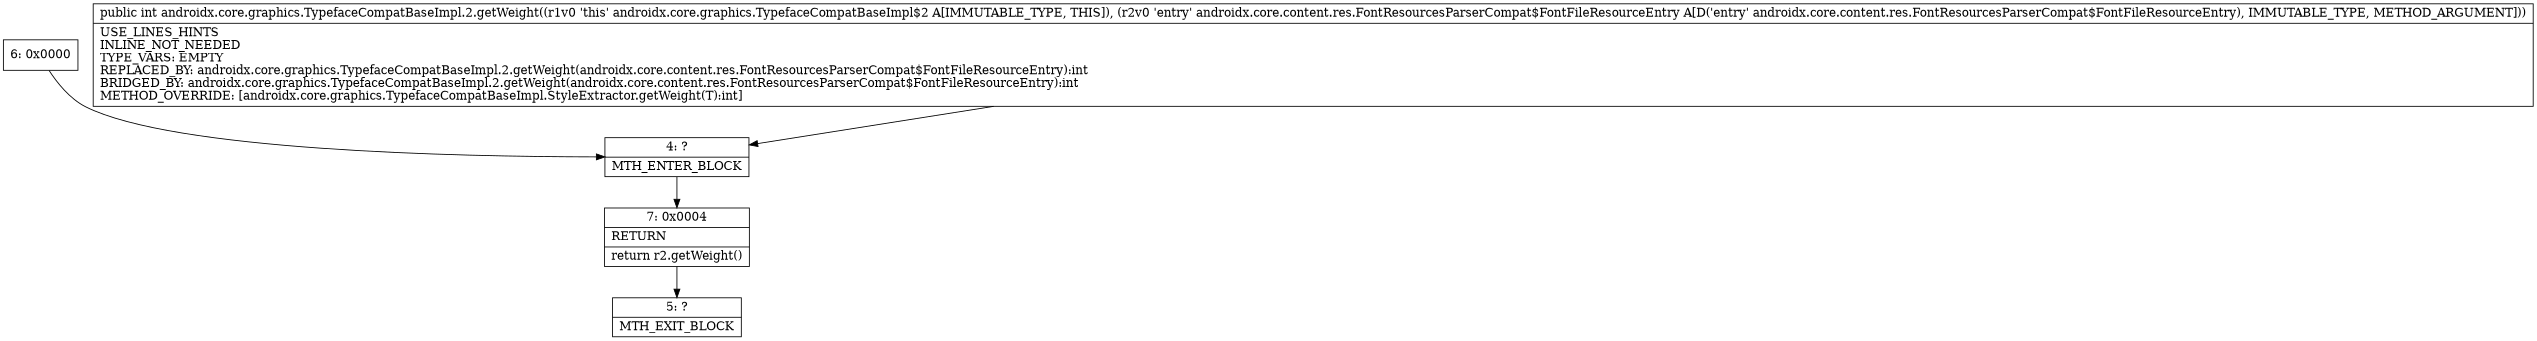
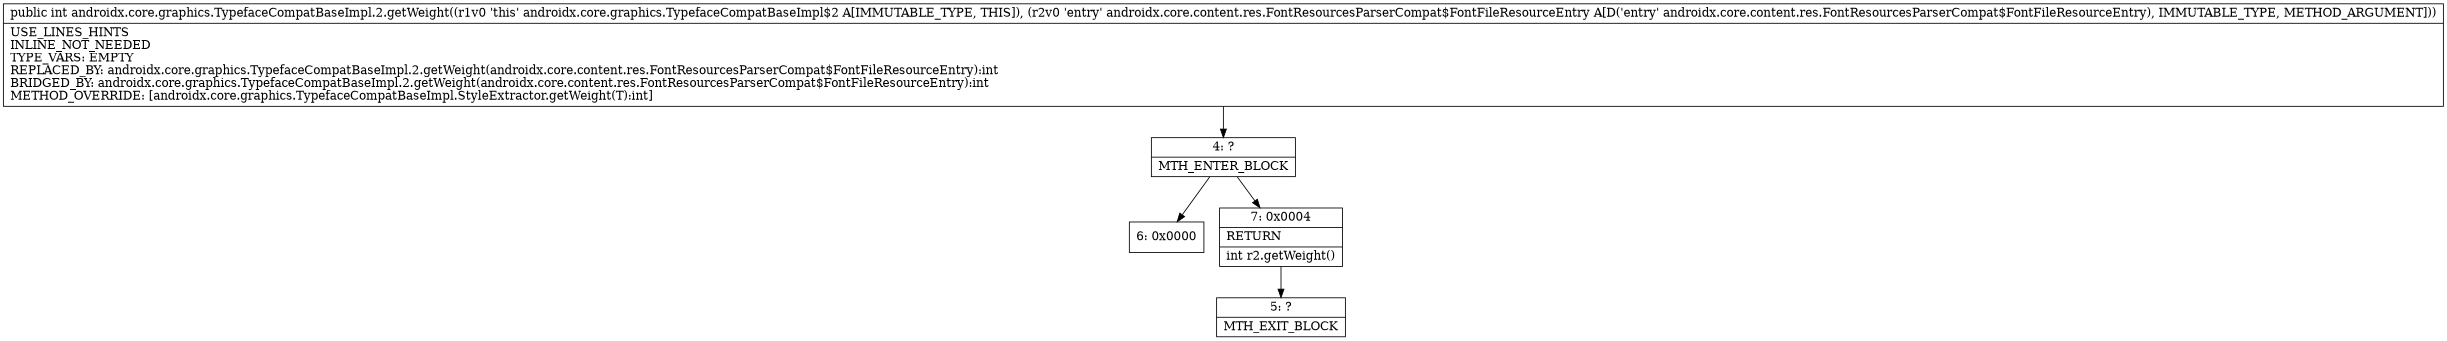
(313, 147) -> (1196, 196)
(677, 256) -> (1281, 256)
